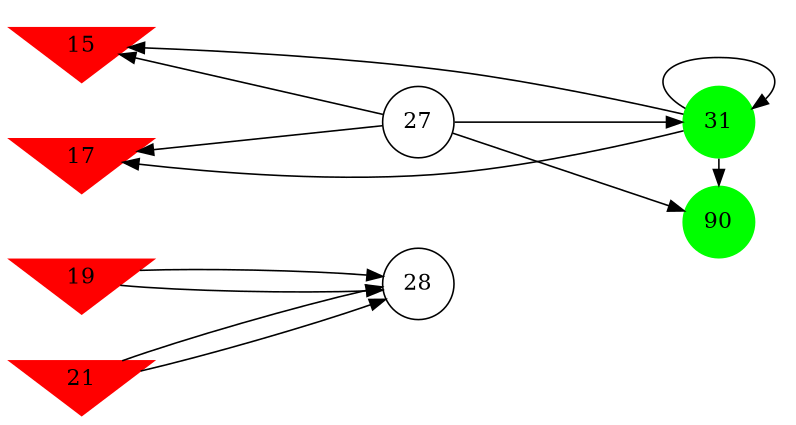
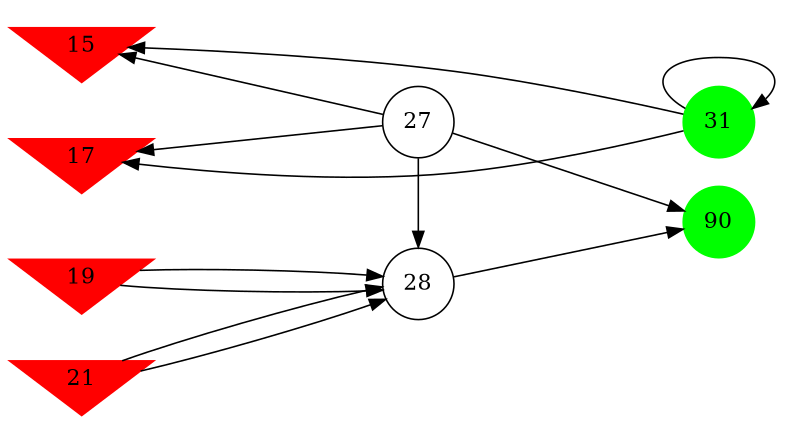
(561, 122) -> (418, 195)
(719, 164) -> (561, 255)
